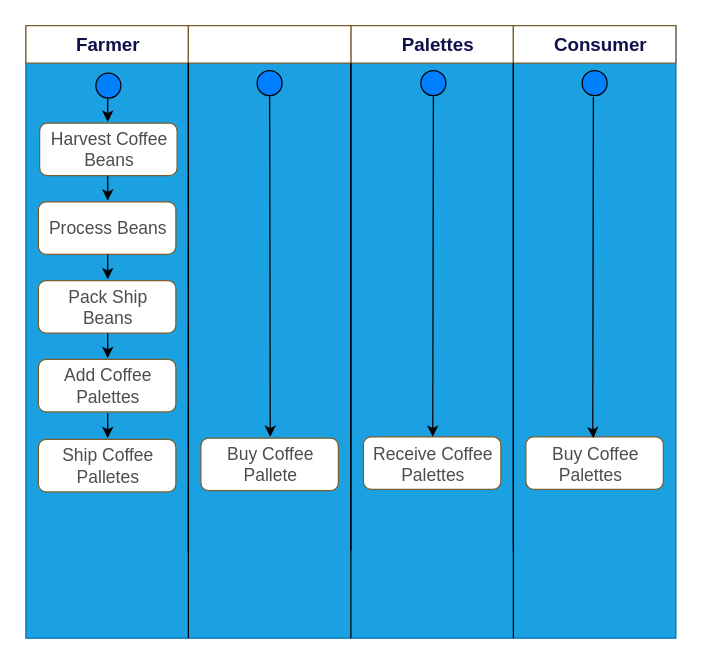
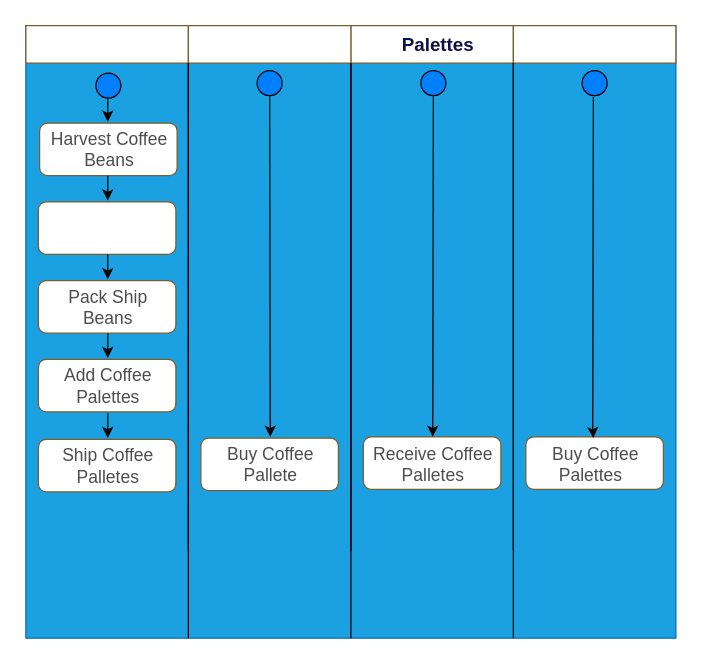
(108, 44) -> none
(601, 44) -> none
(108, 228) -> none
(433, 464) -> (433, 464)
